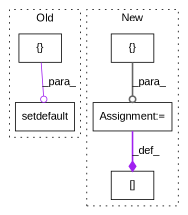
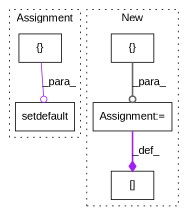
(45, 19) -> (45, 19)
